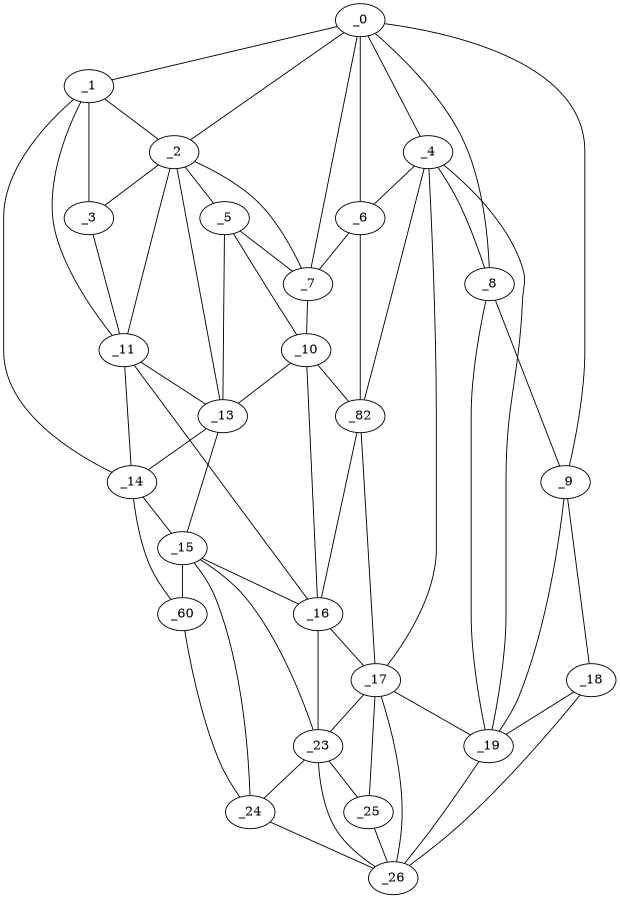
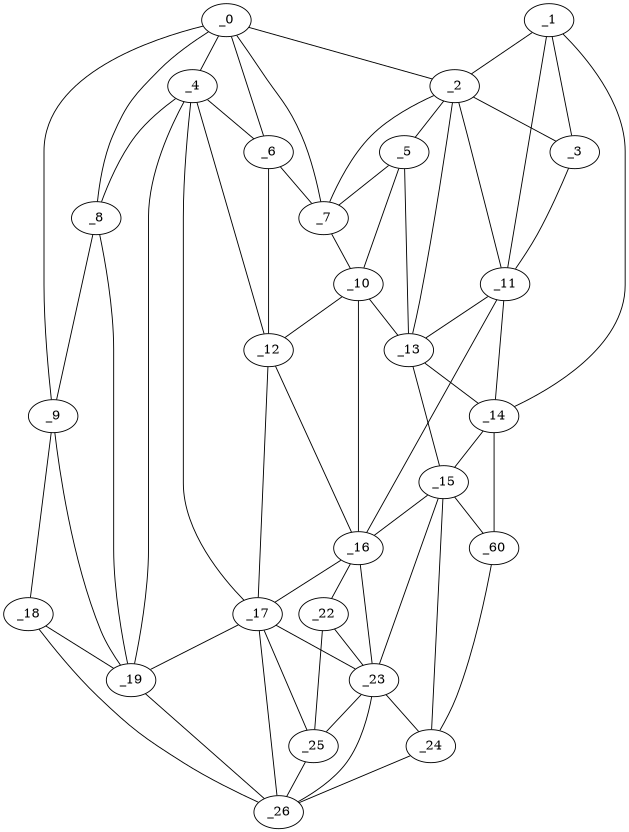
(225, 53) -> none
(360, 416) -> (269, 350)
none -> (324, 614)
